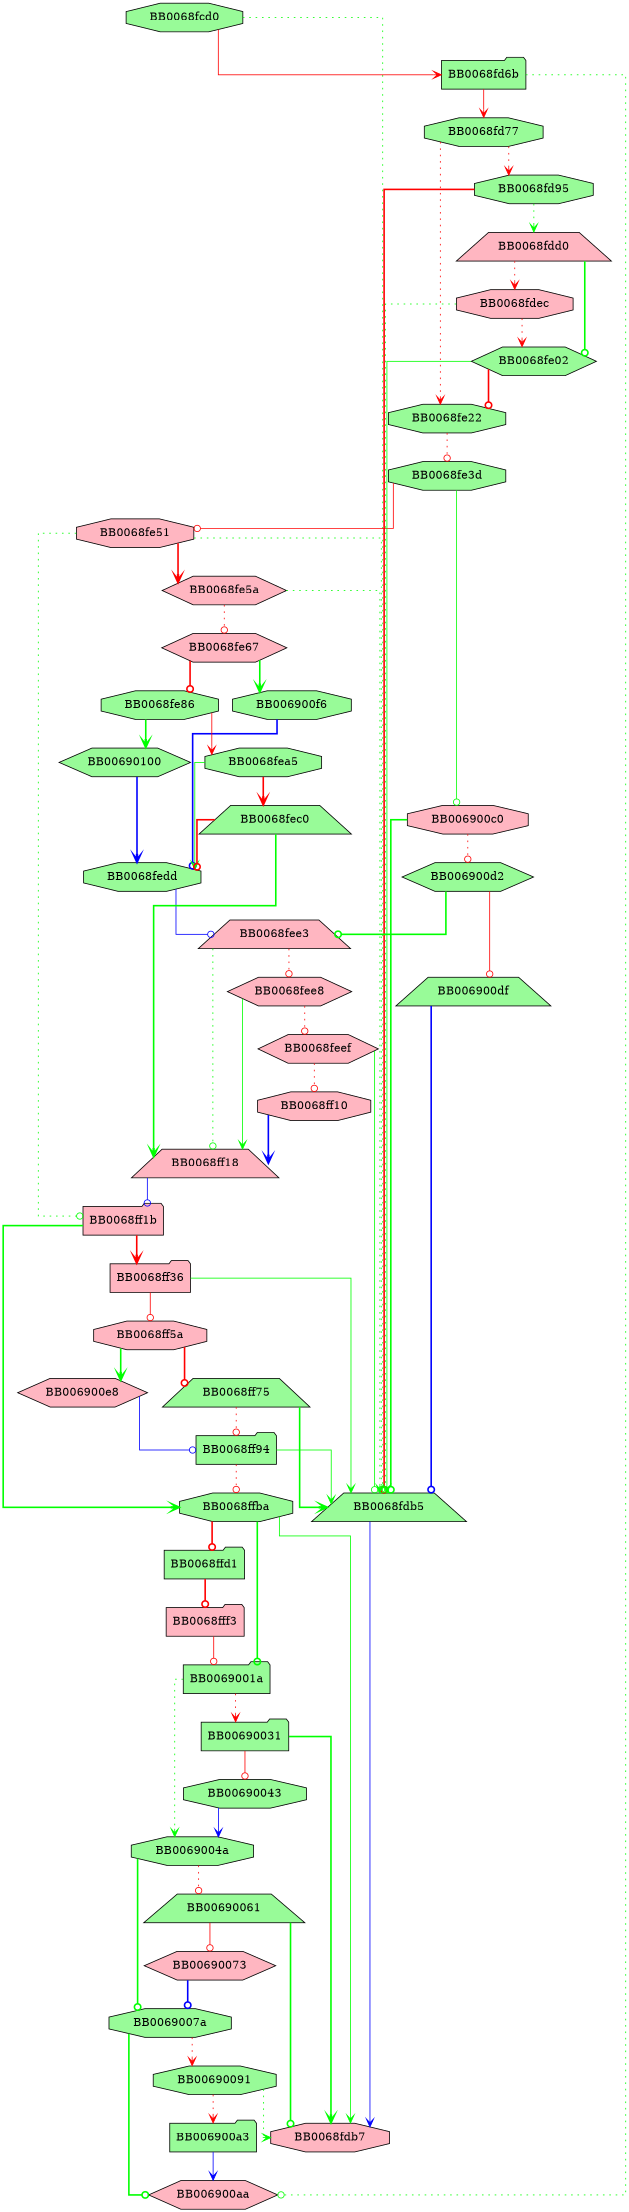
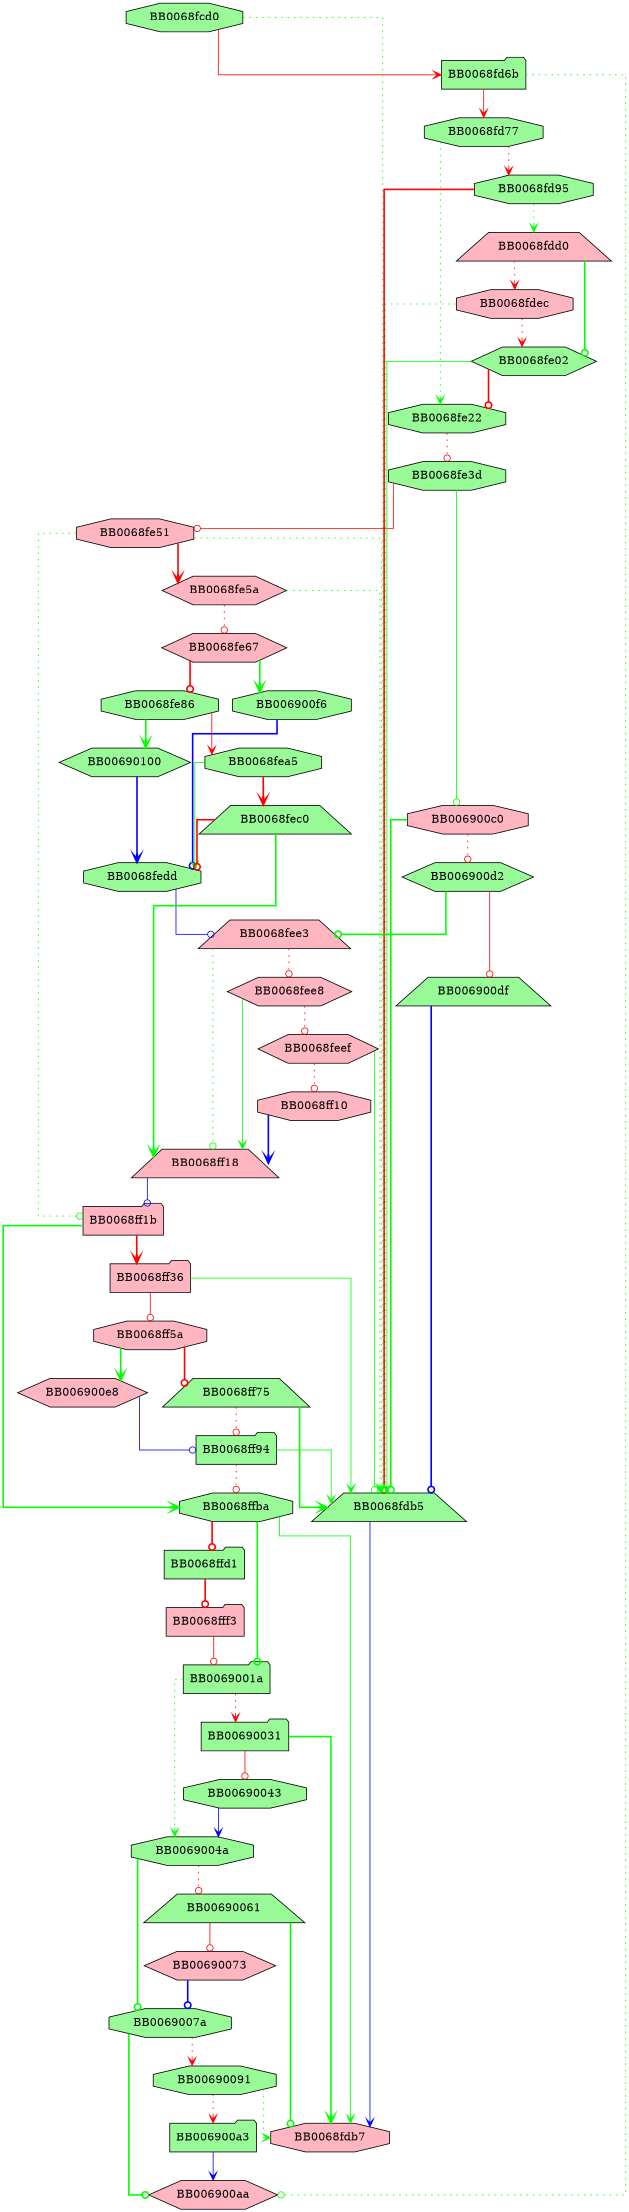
(440, 269) -> (440, 269)
(381, 919) -> (381, 918)
